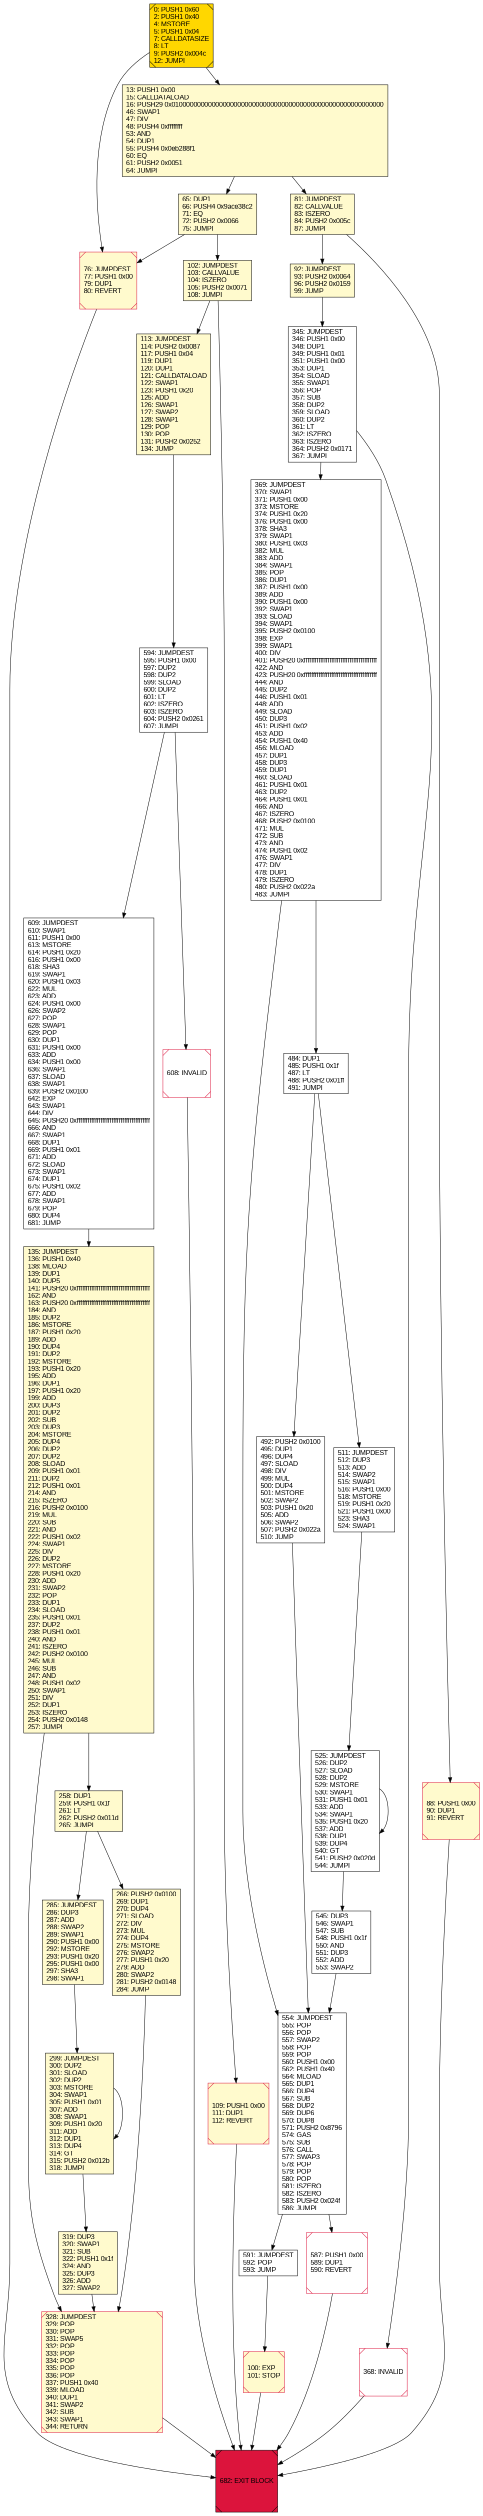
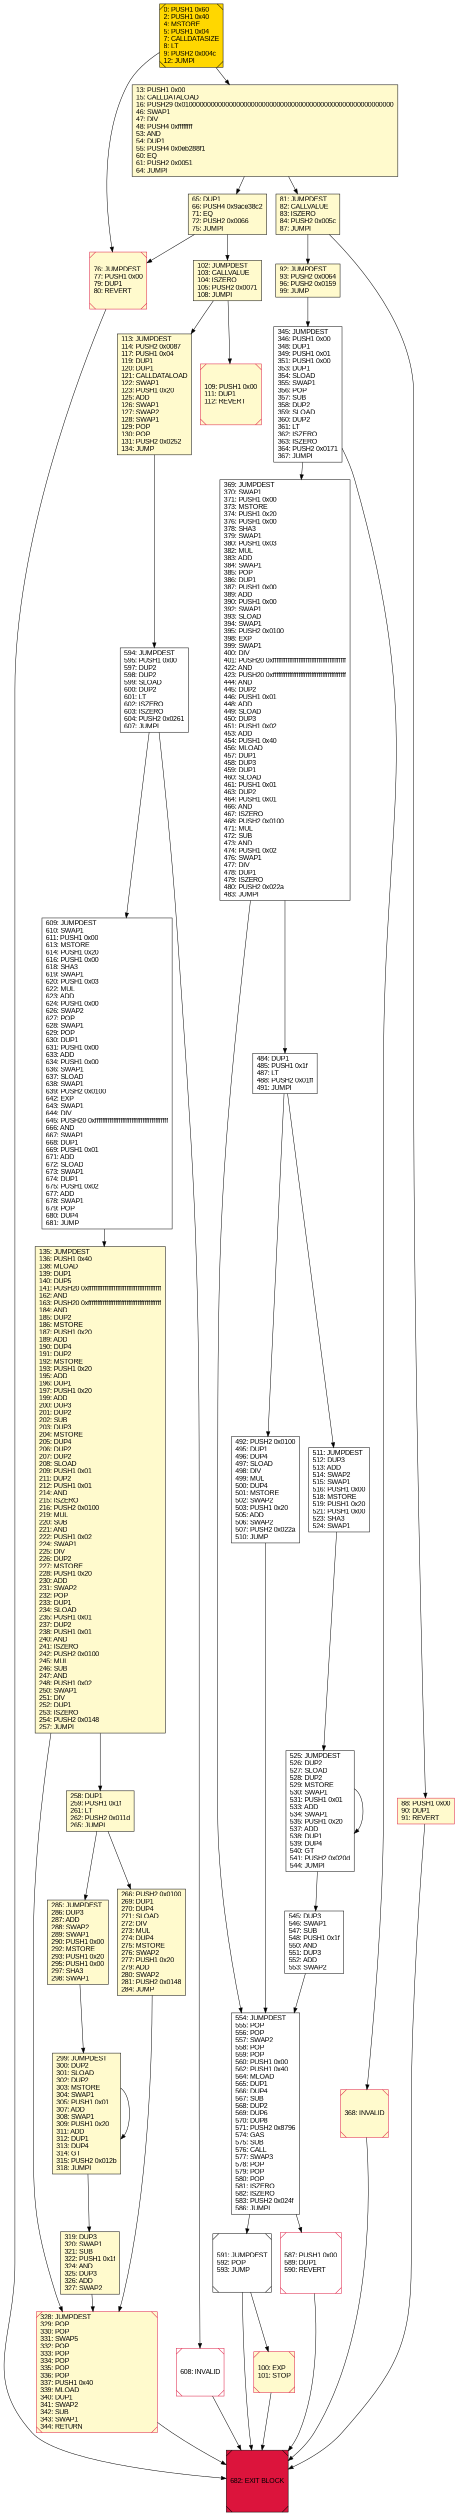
(451, 1811) -> (426, 1811)
(268, 2263) -> (242, 2263)
(233, 2295) -> (245, 2369)
(383, 2372) -> (364, 2114)
